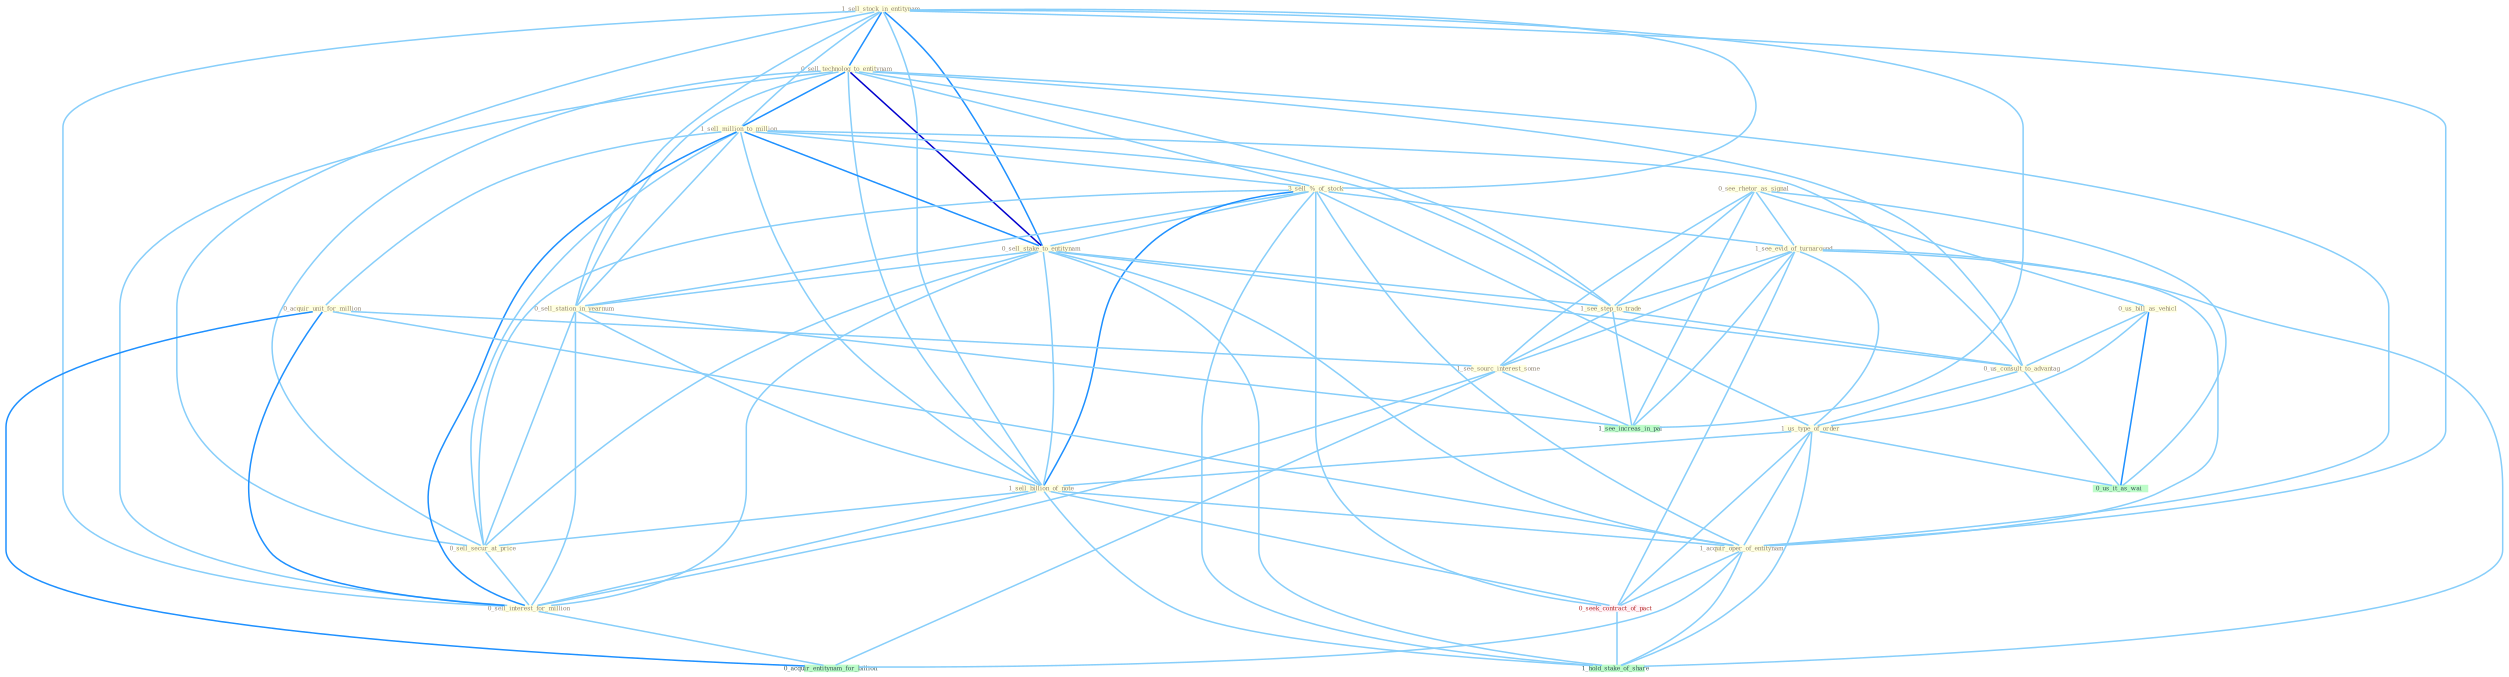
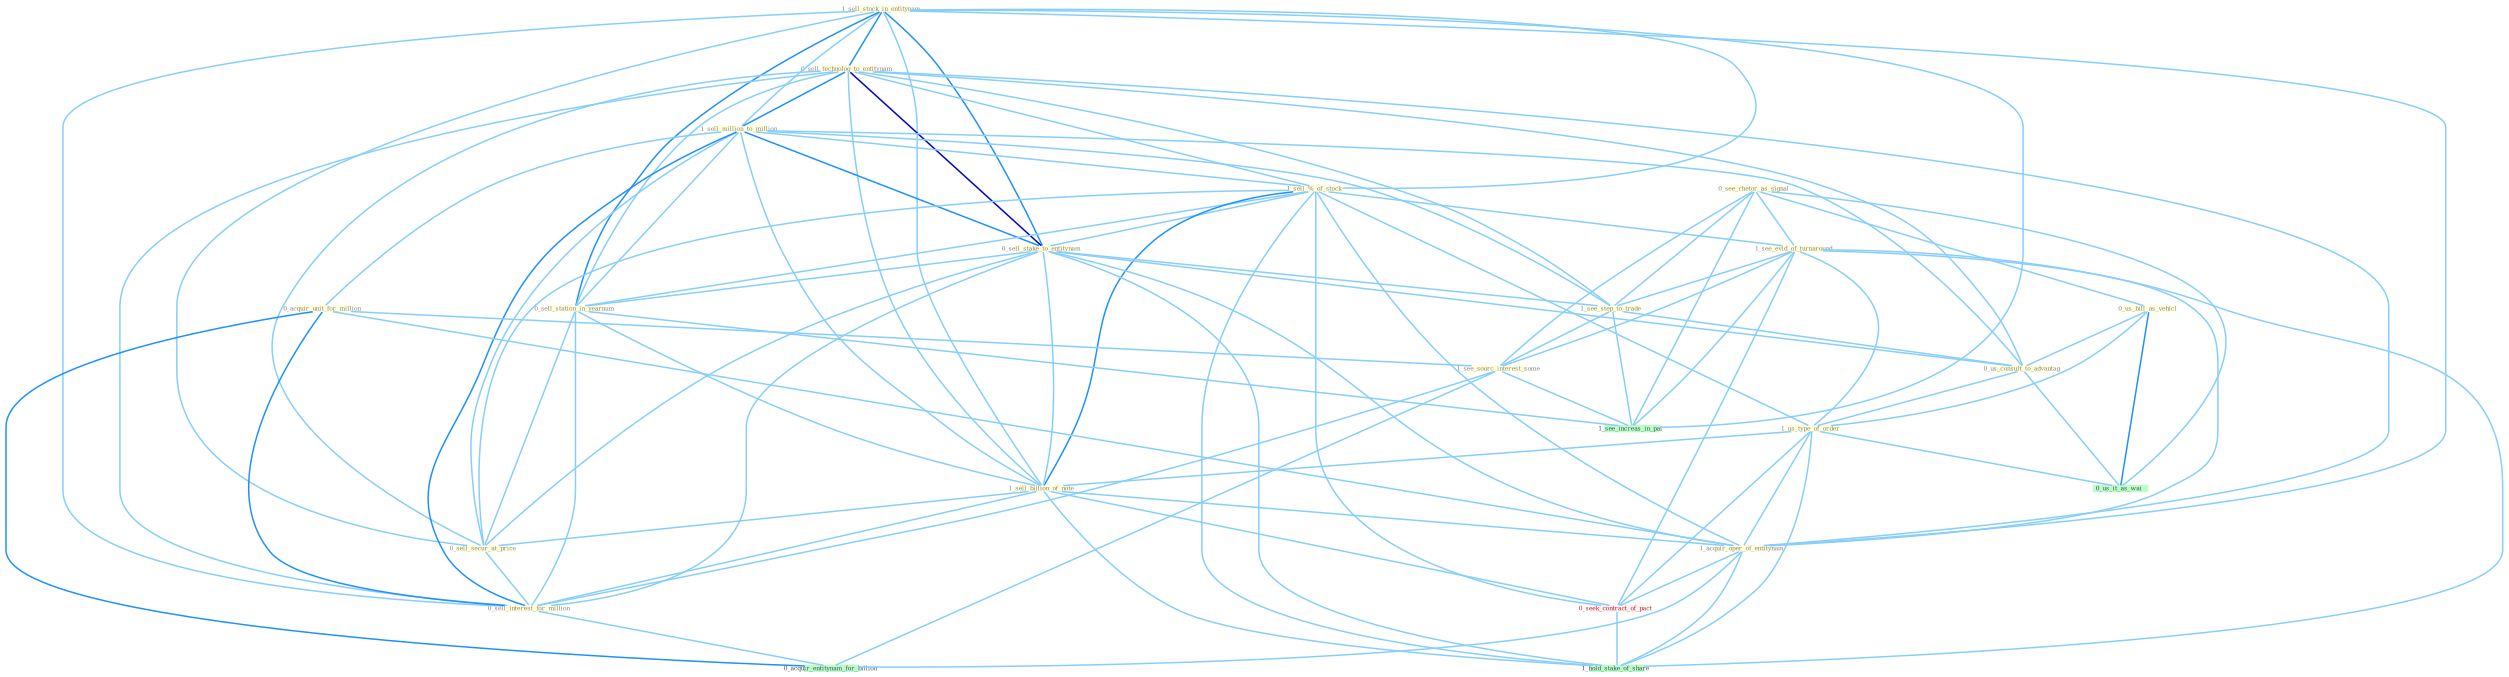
(726, 98) -> (726, 98)
(1316, 189) -> (1316, 189)
